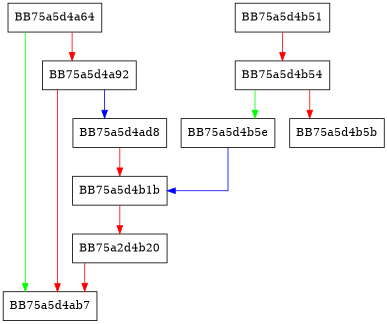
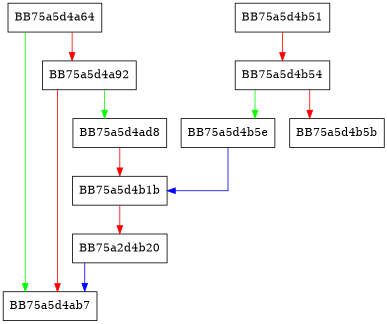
(105, 100) -> (105, 100)
(85, 273) -> (85, 273)
